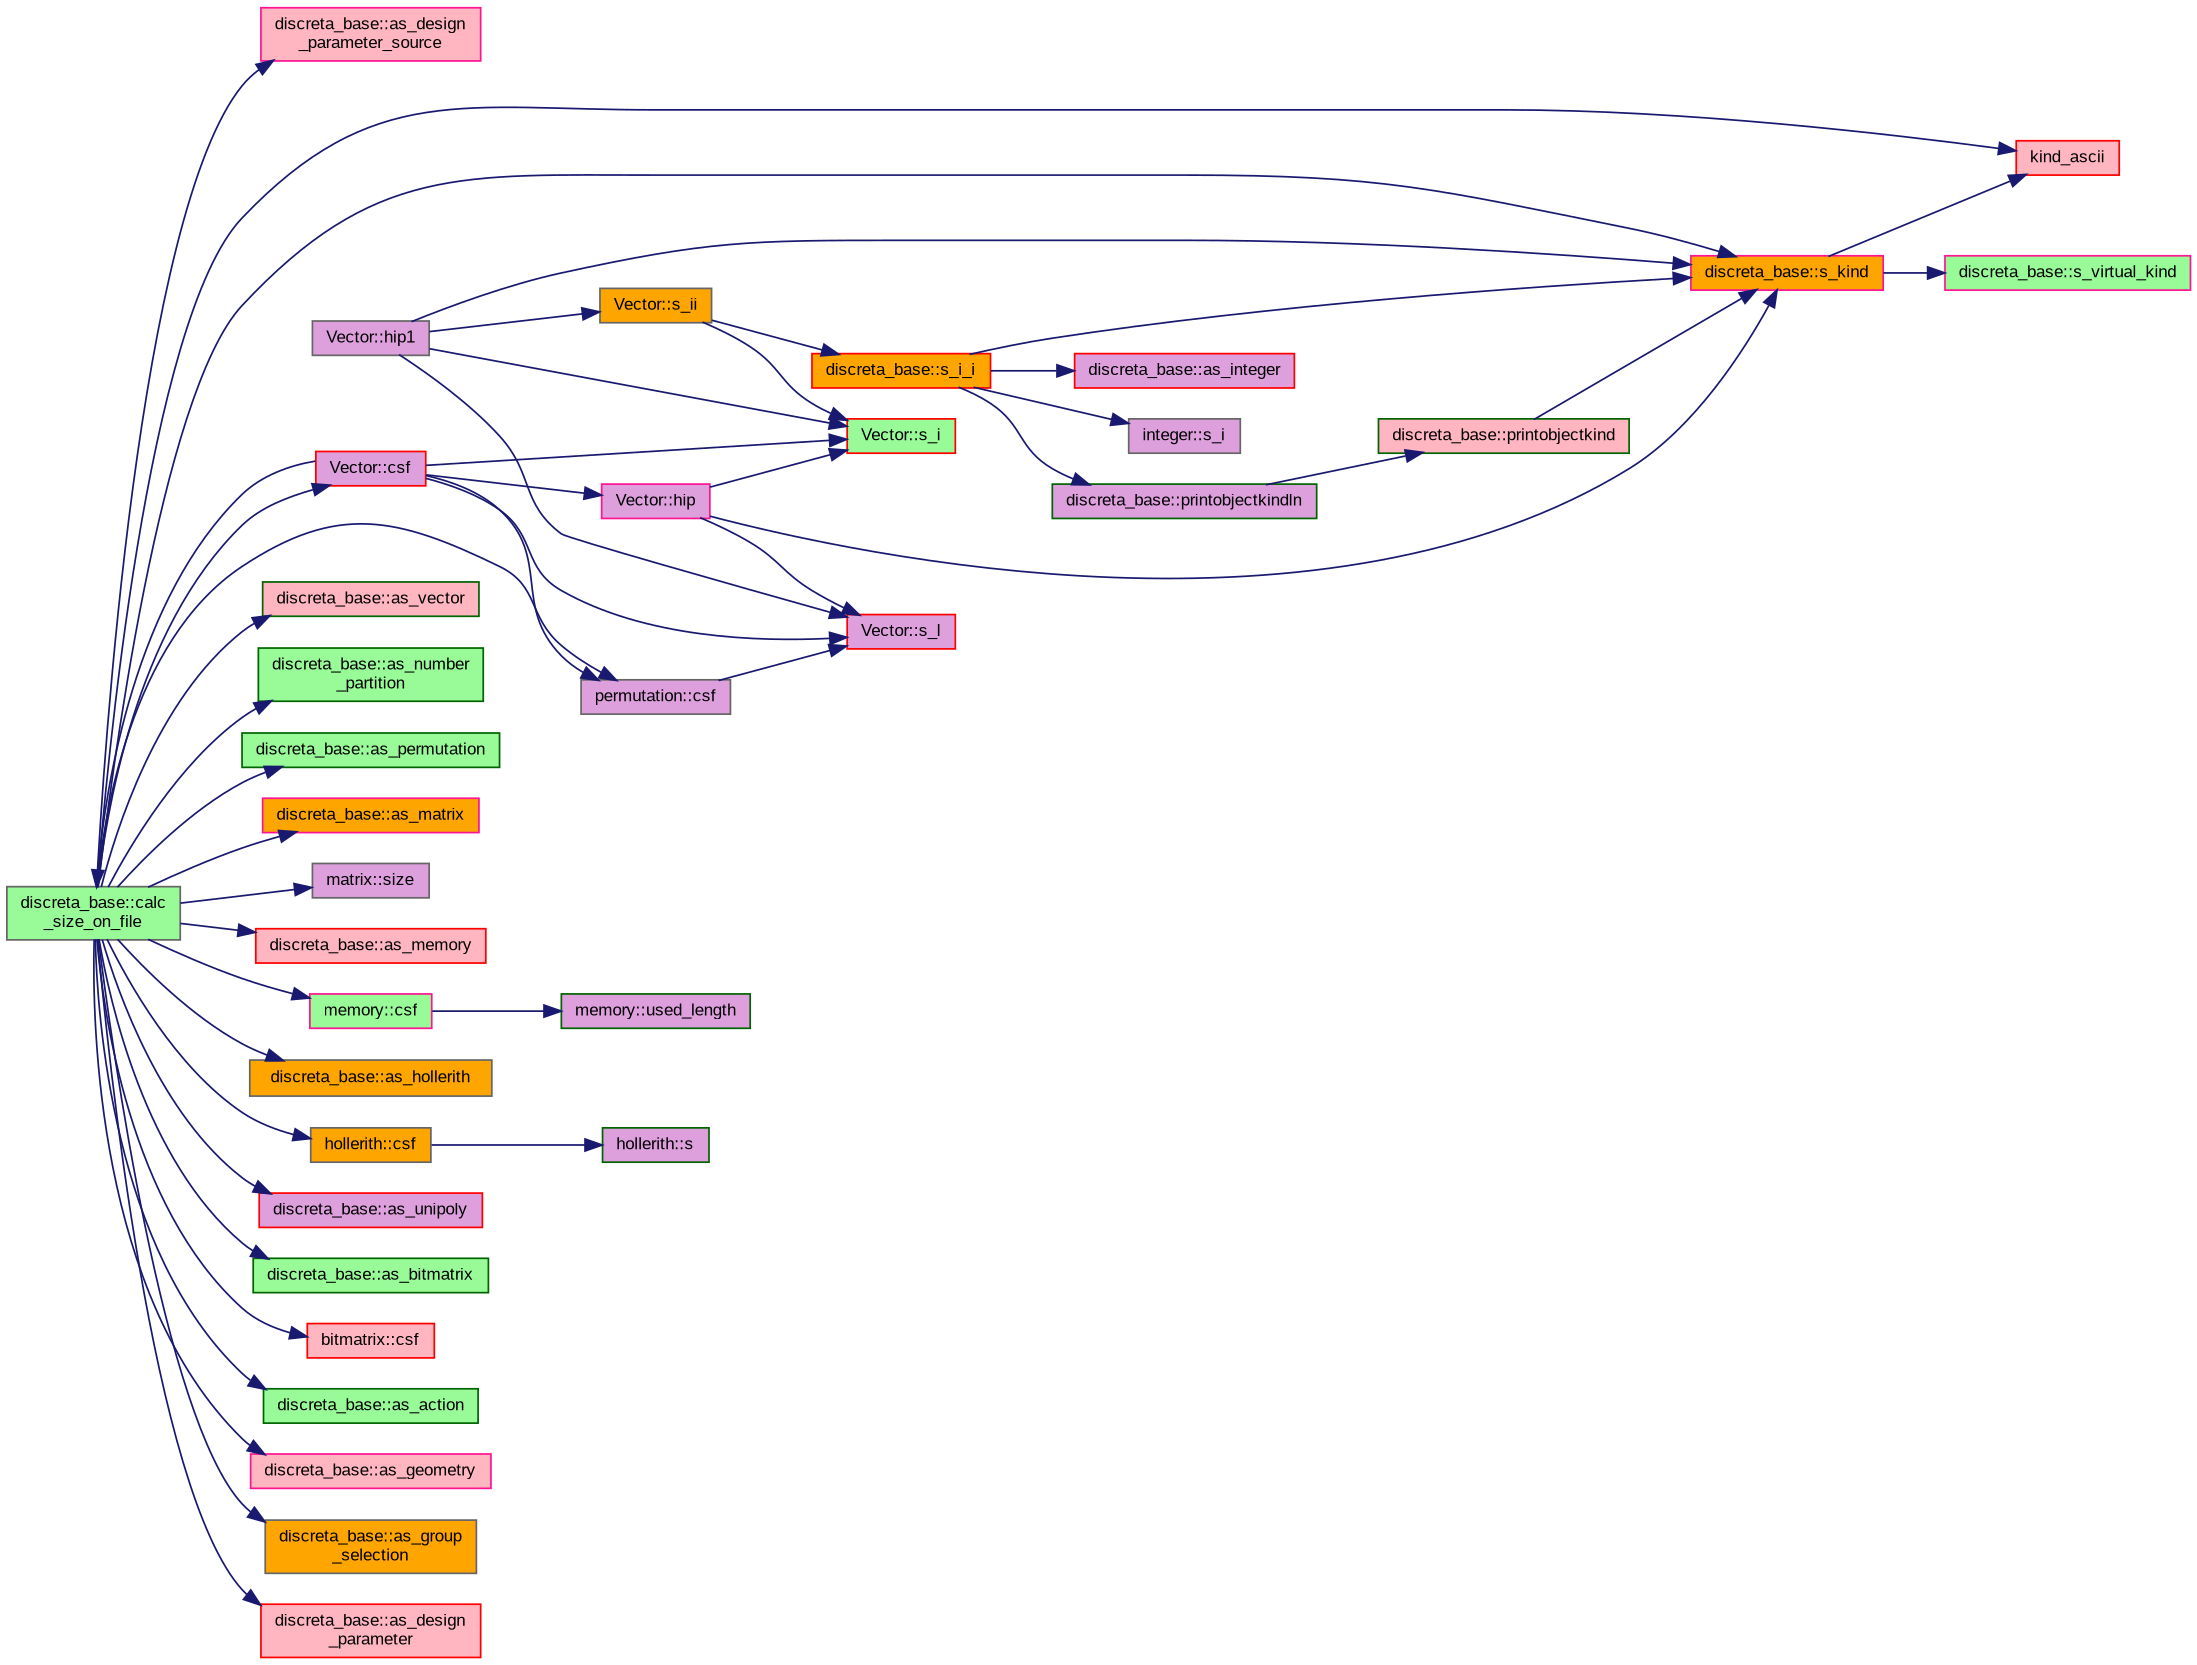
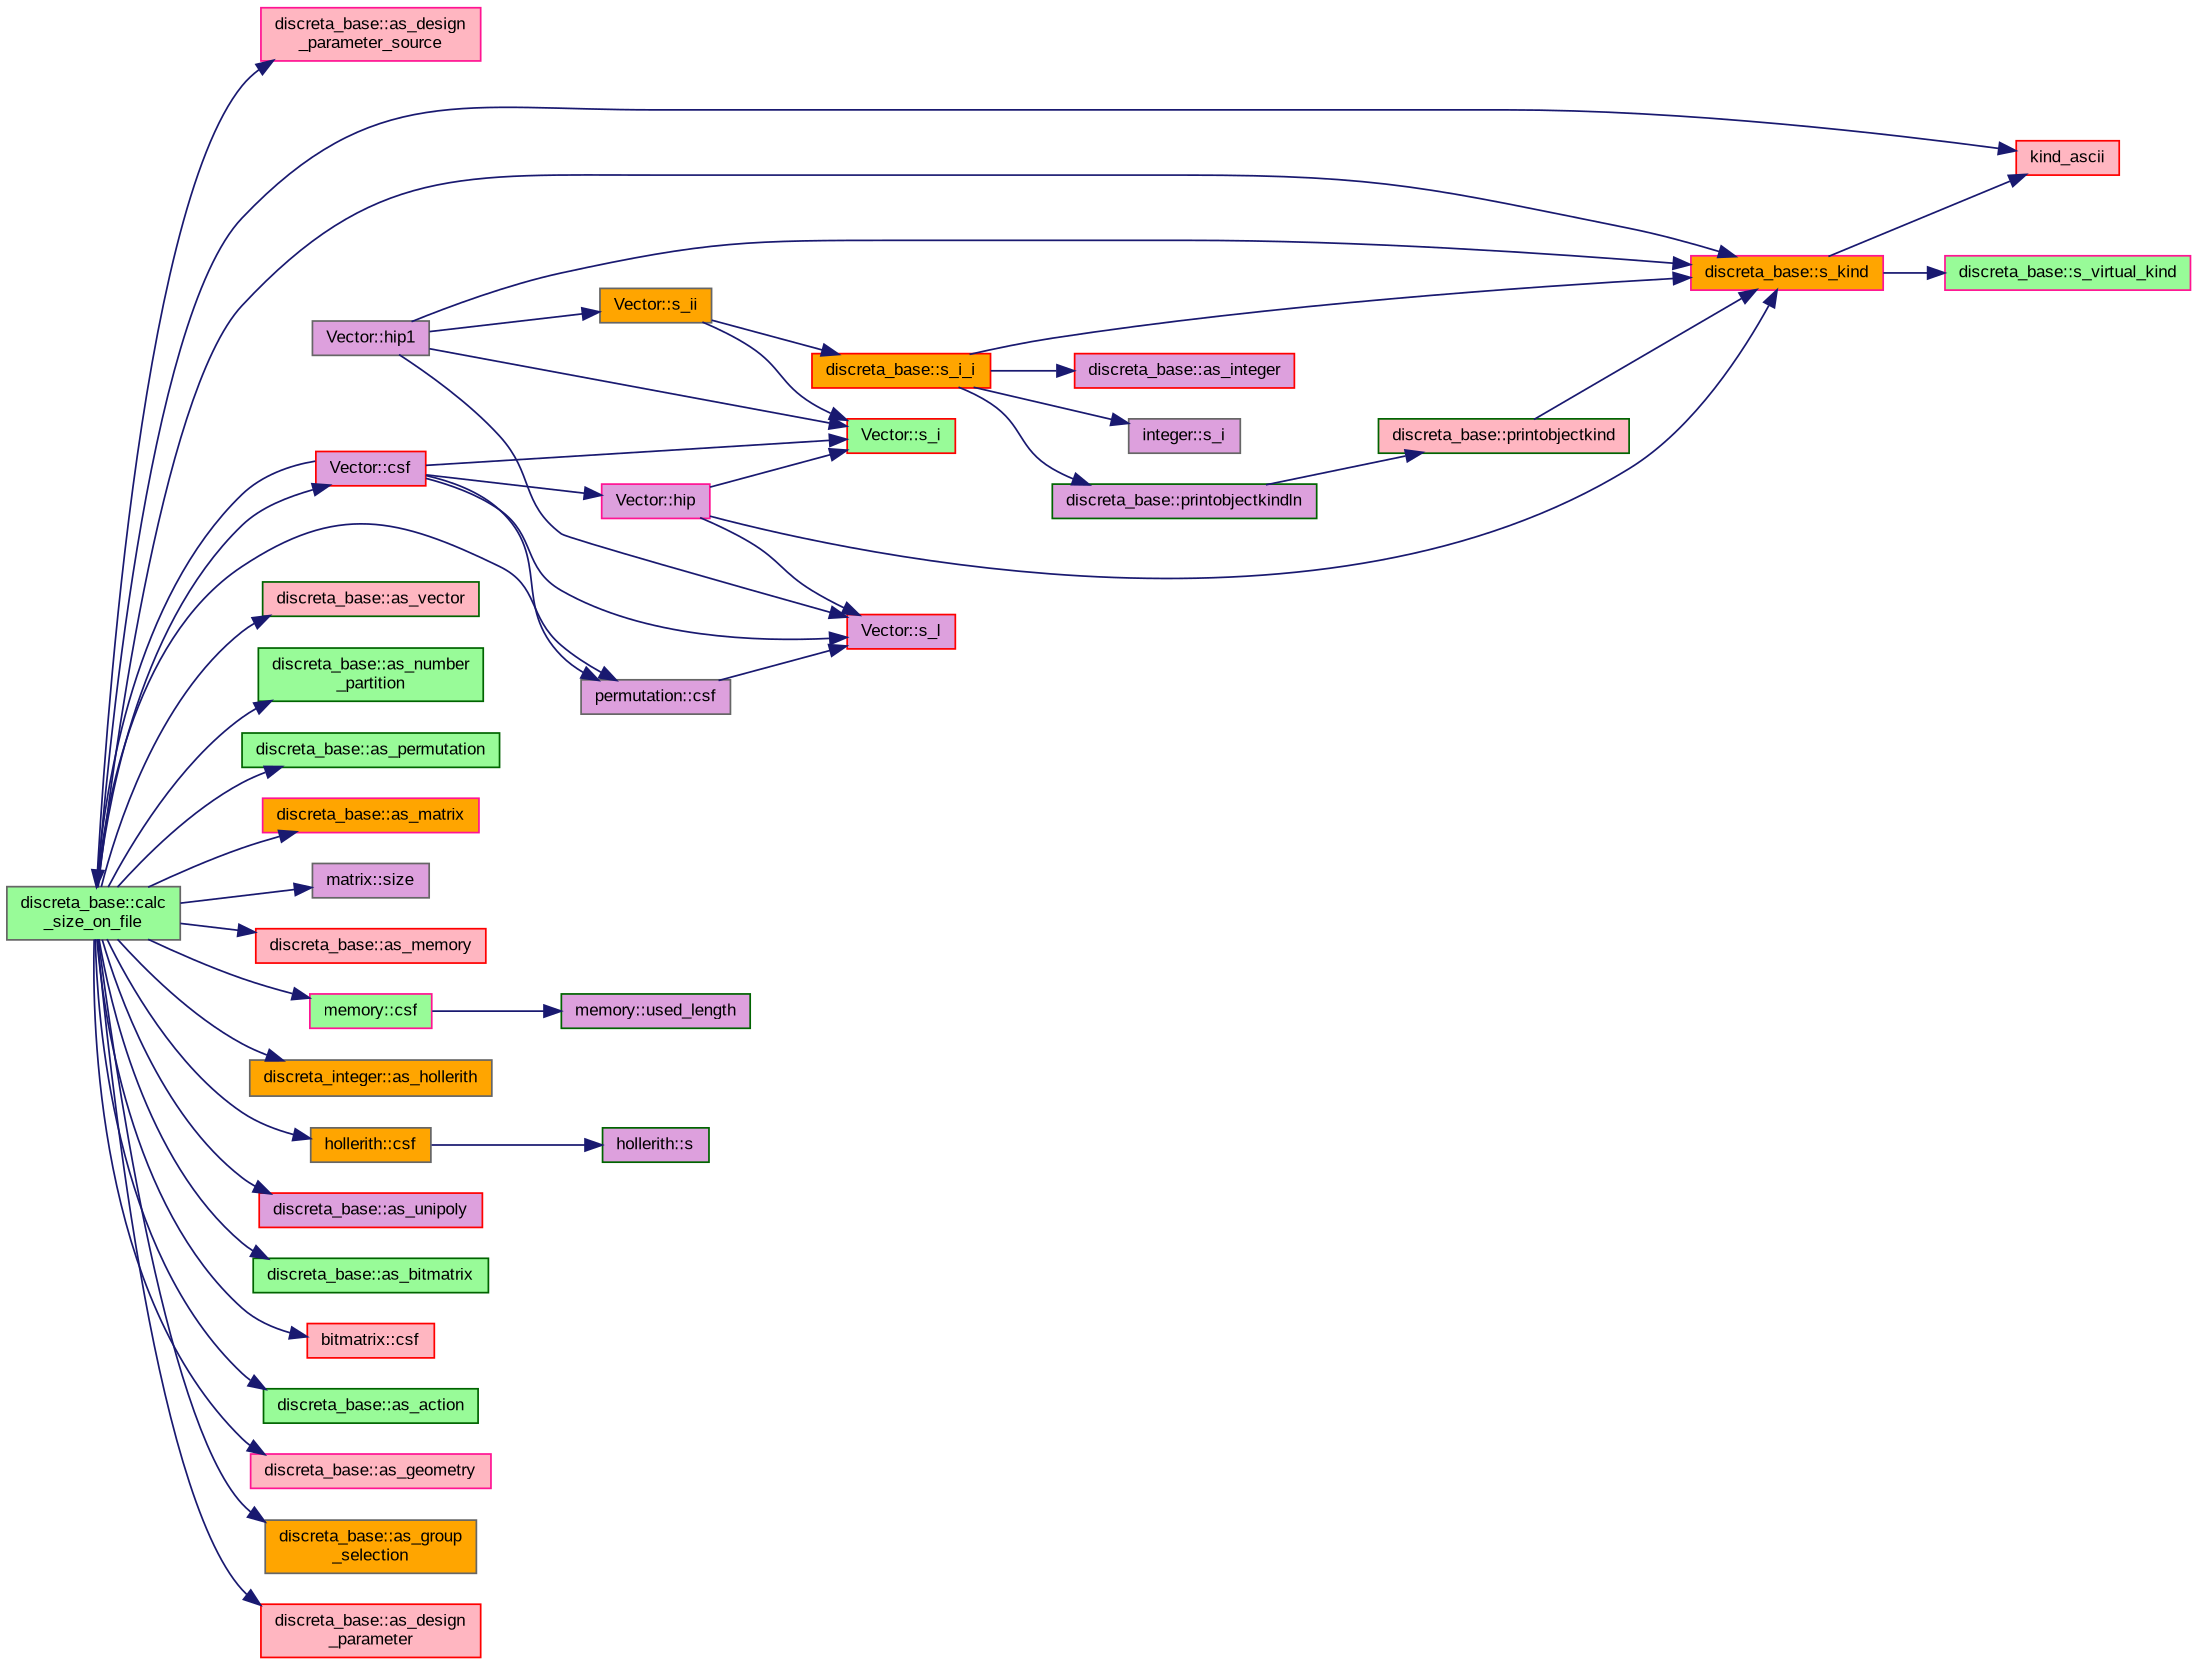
(371, 1078) -> (371, 1078)
